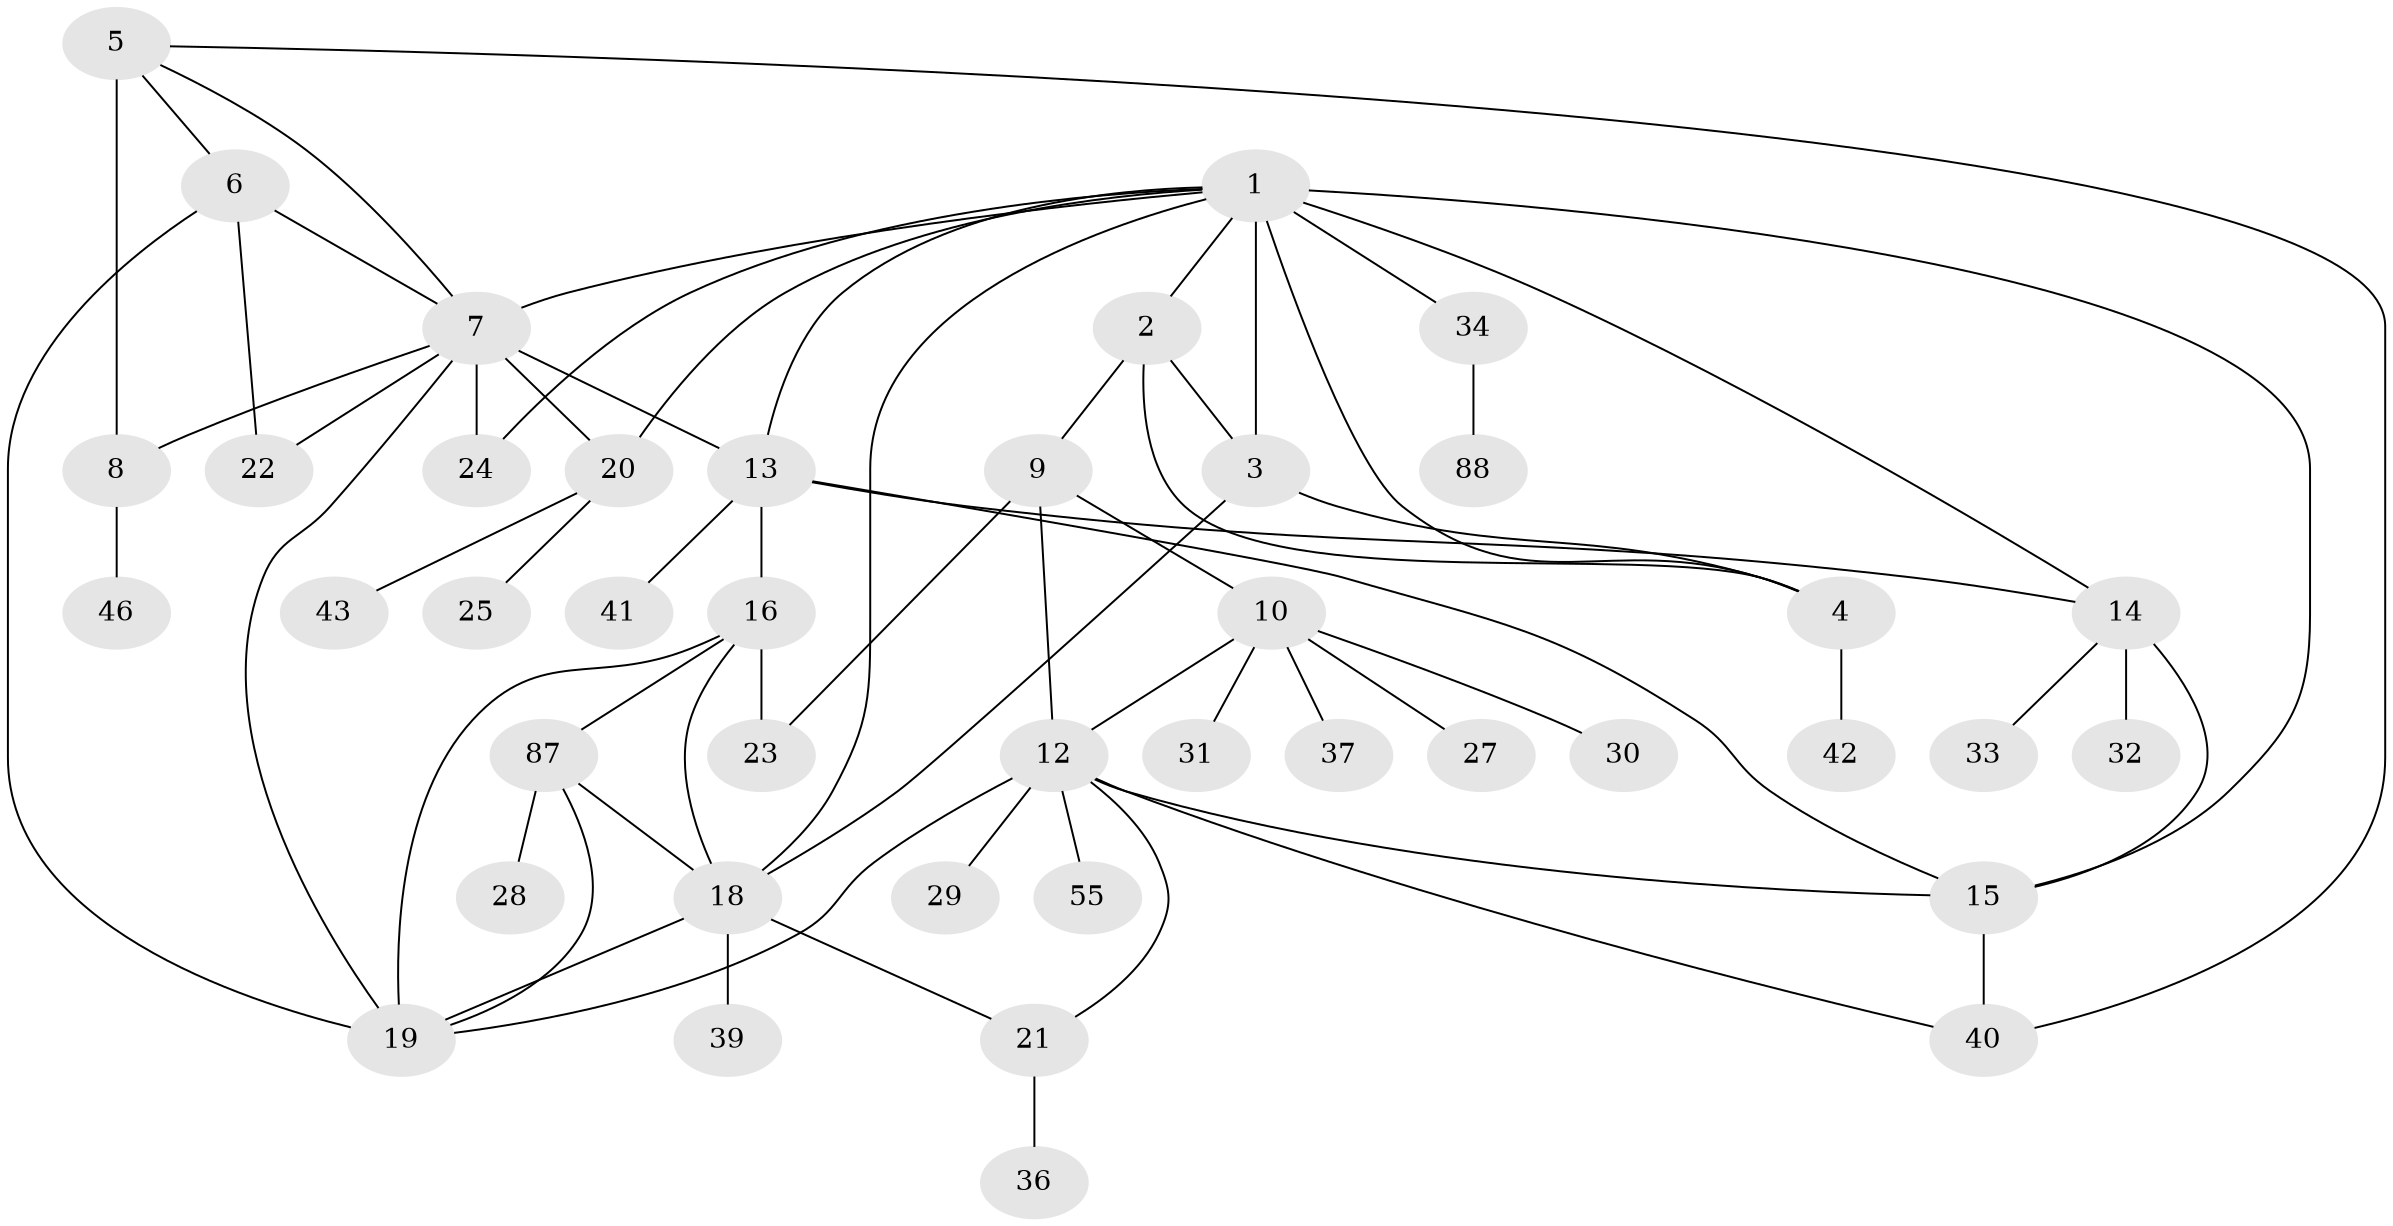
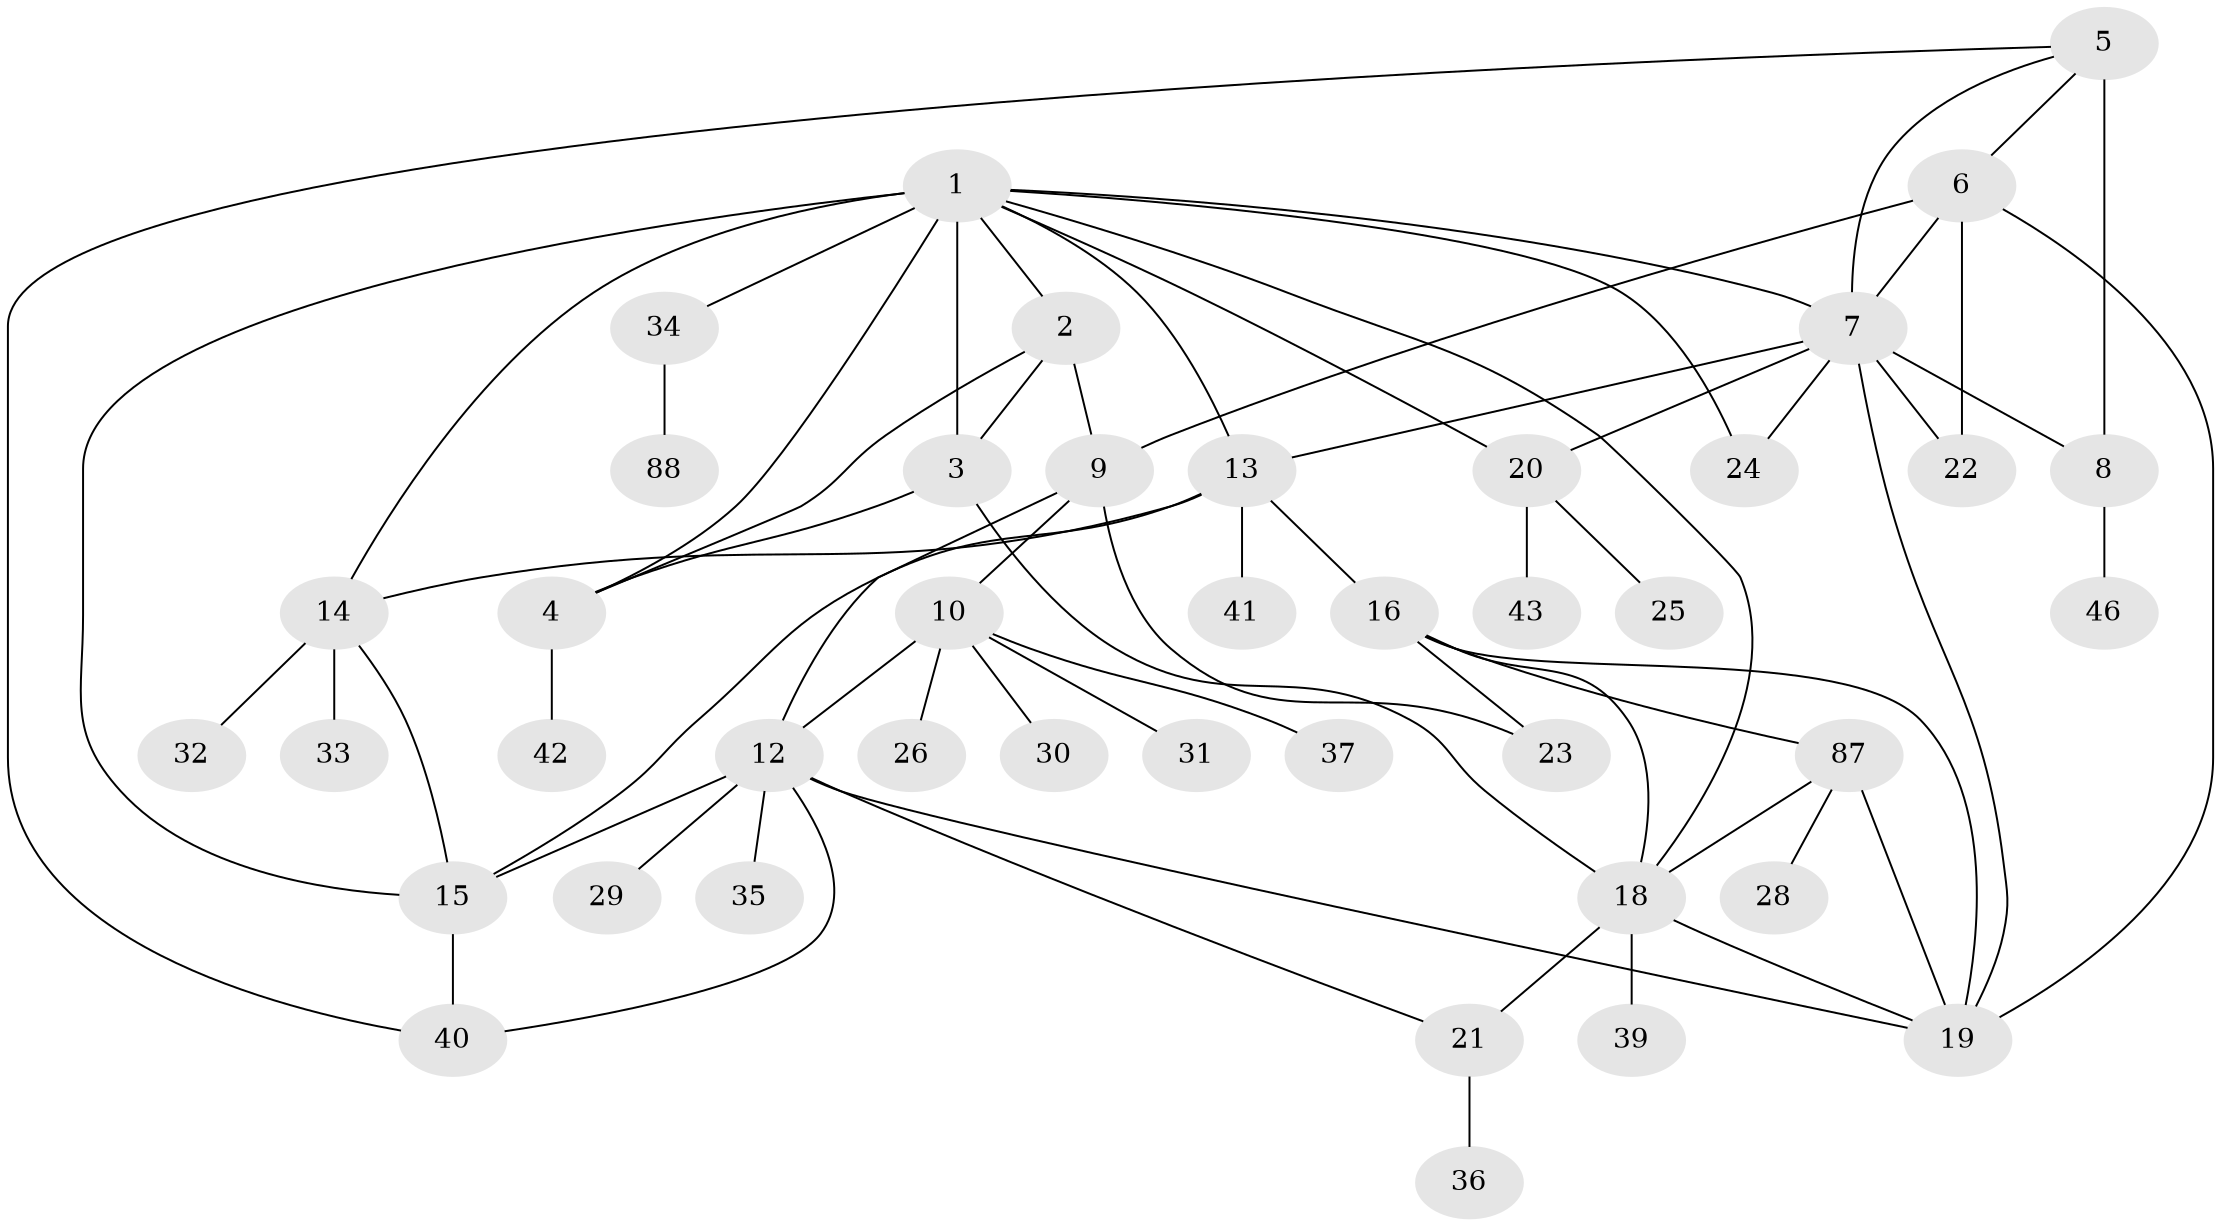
none -> (1524, 313)
(1481, 756) -> (912, 756)
(1088, 898) -> (750, 898)
